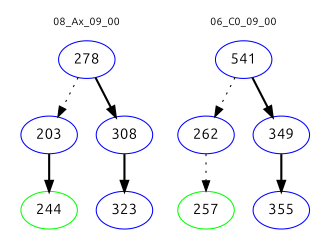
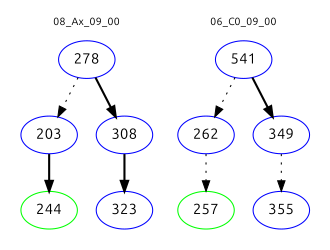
(281, 167) -> (281, 167)
